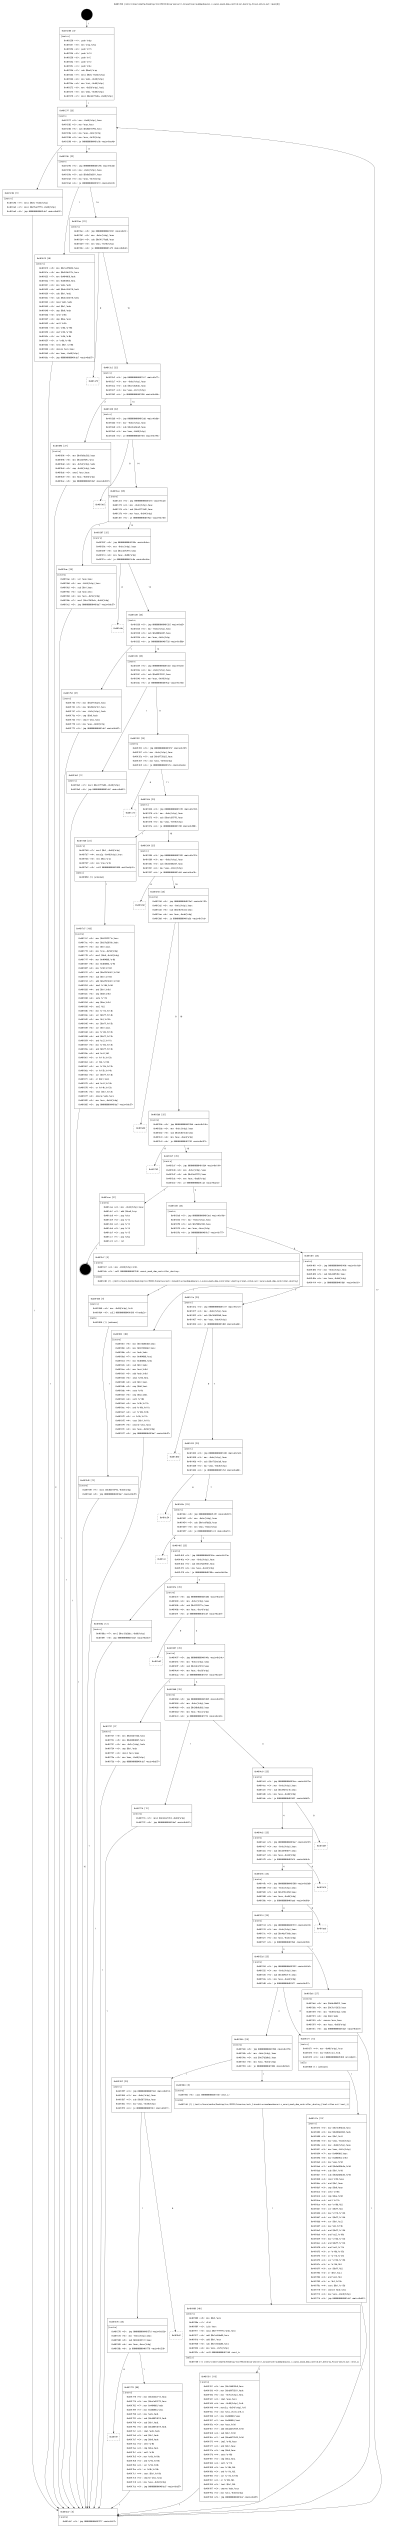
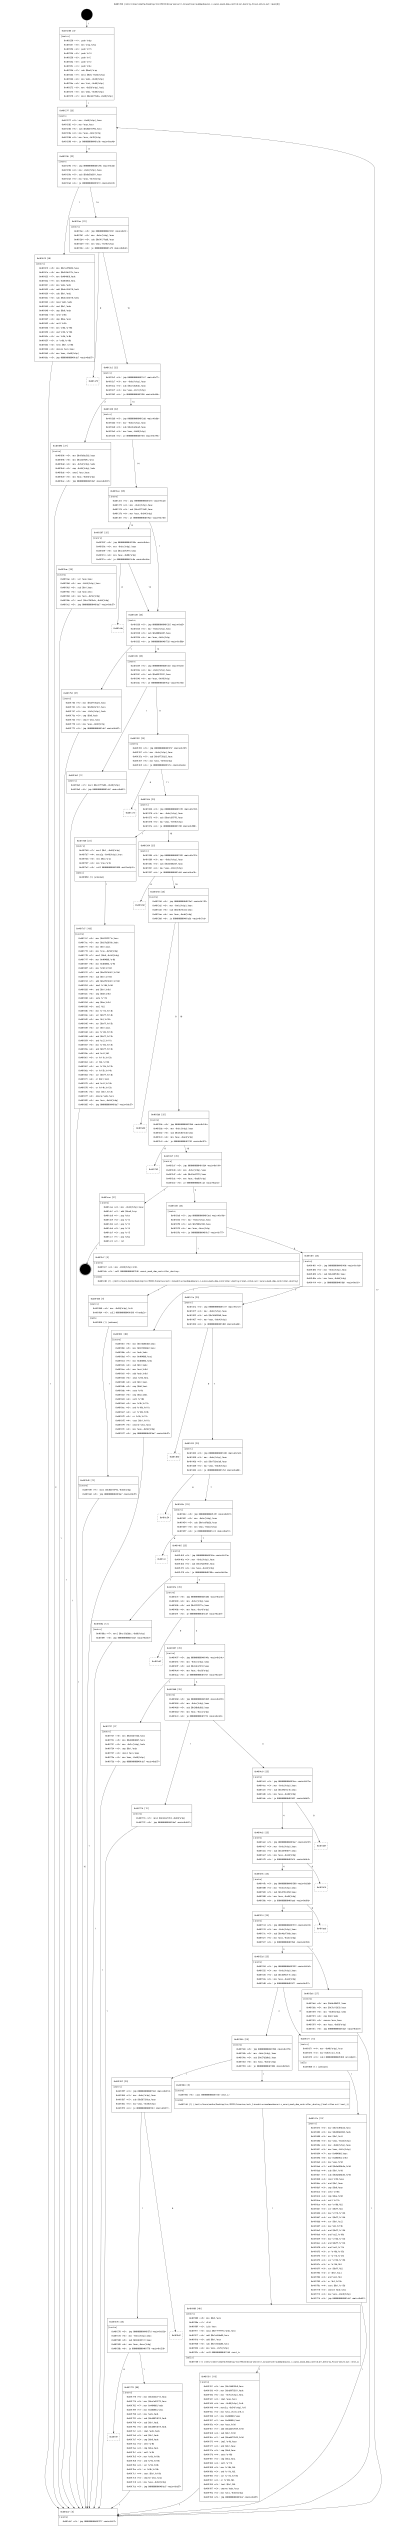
(33, 202) -> none
(99, 505) -> none
(86, 537) -> (158, 565)
